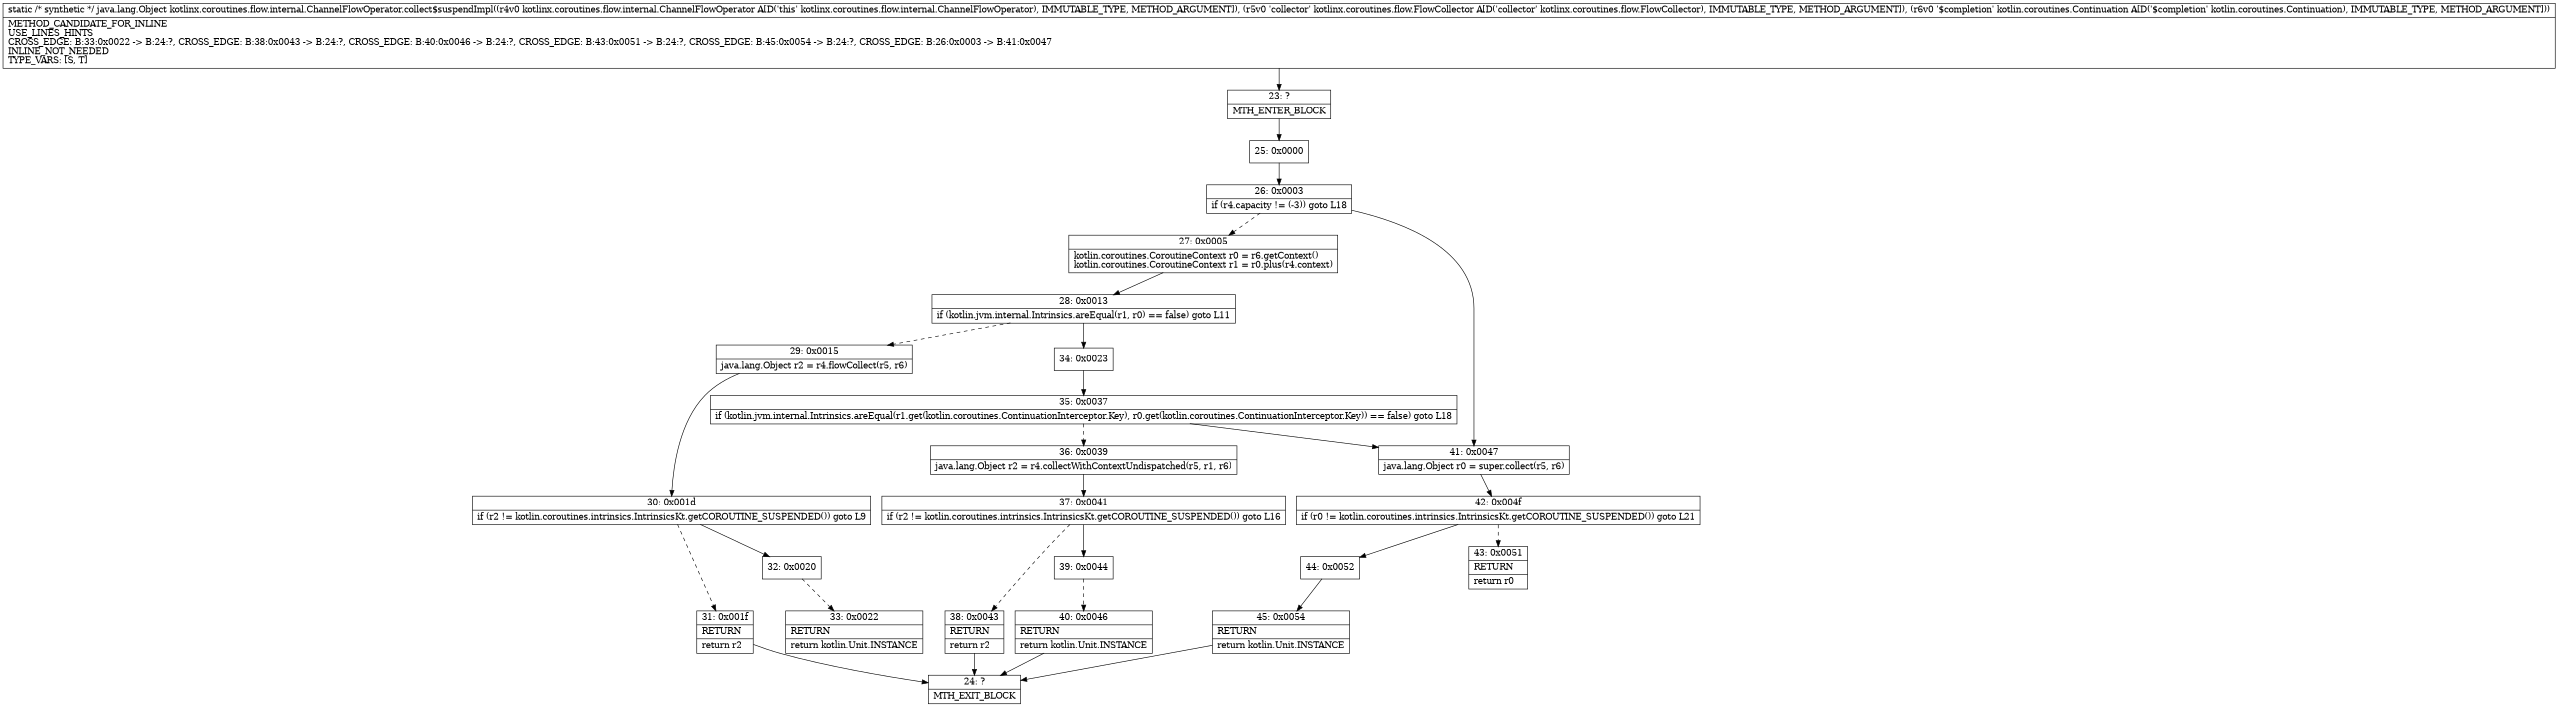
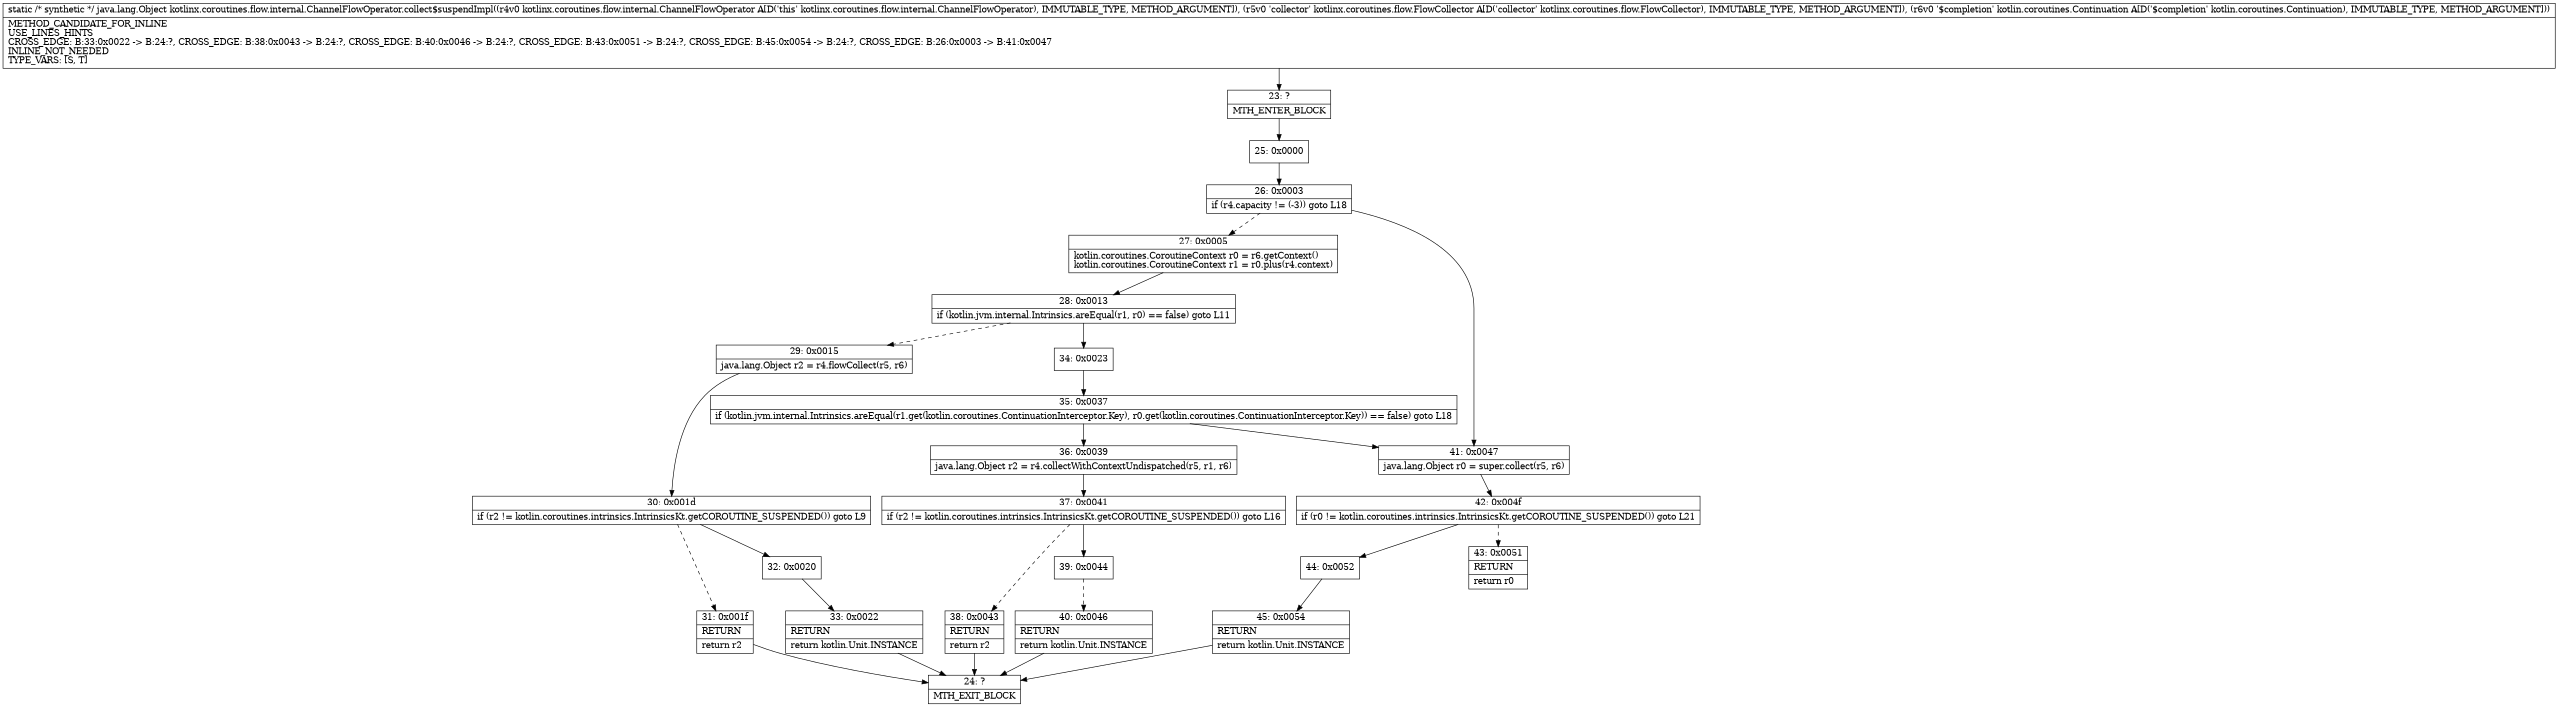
(1084, 432) -> (1084, 432)
(816, 593) -> (816, 593)
none -> (919, 663)
